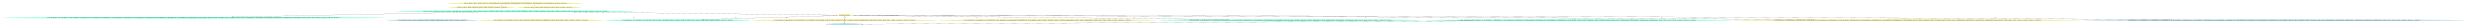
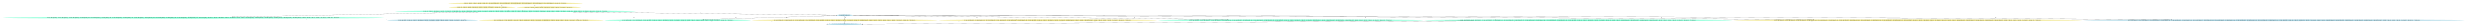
(845, 15) -> (845, 15)
